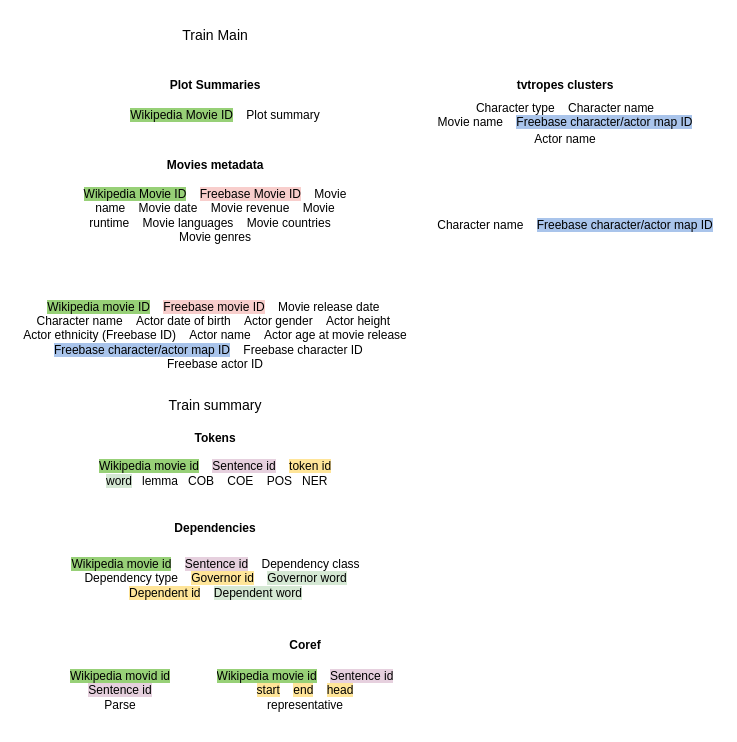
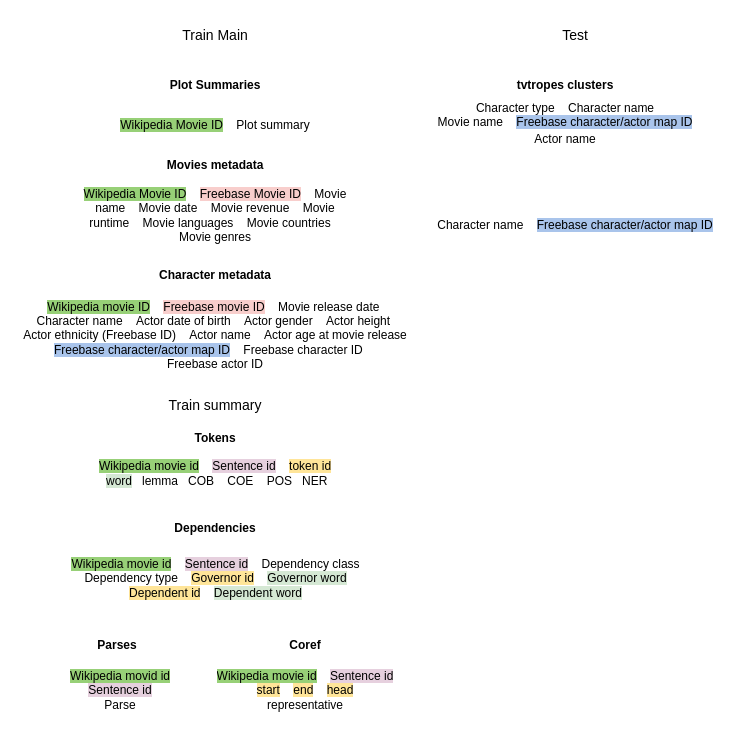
none -> (576, 36)
(226, 116) -> (216, 126)
none -> (216, 276)
none -> (118, 646)
